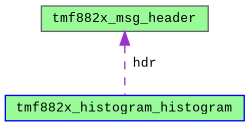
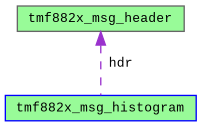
(125, 108) -> (101, 108)
